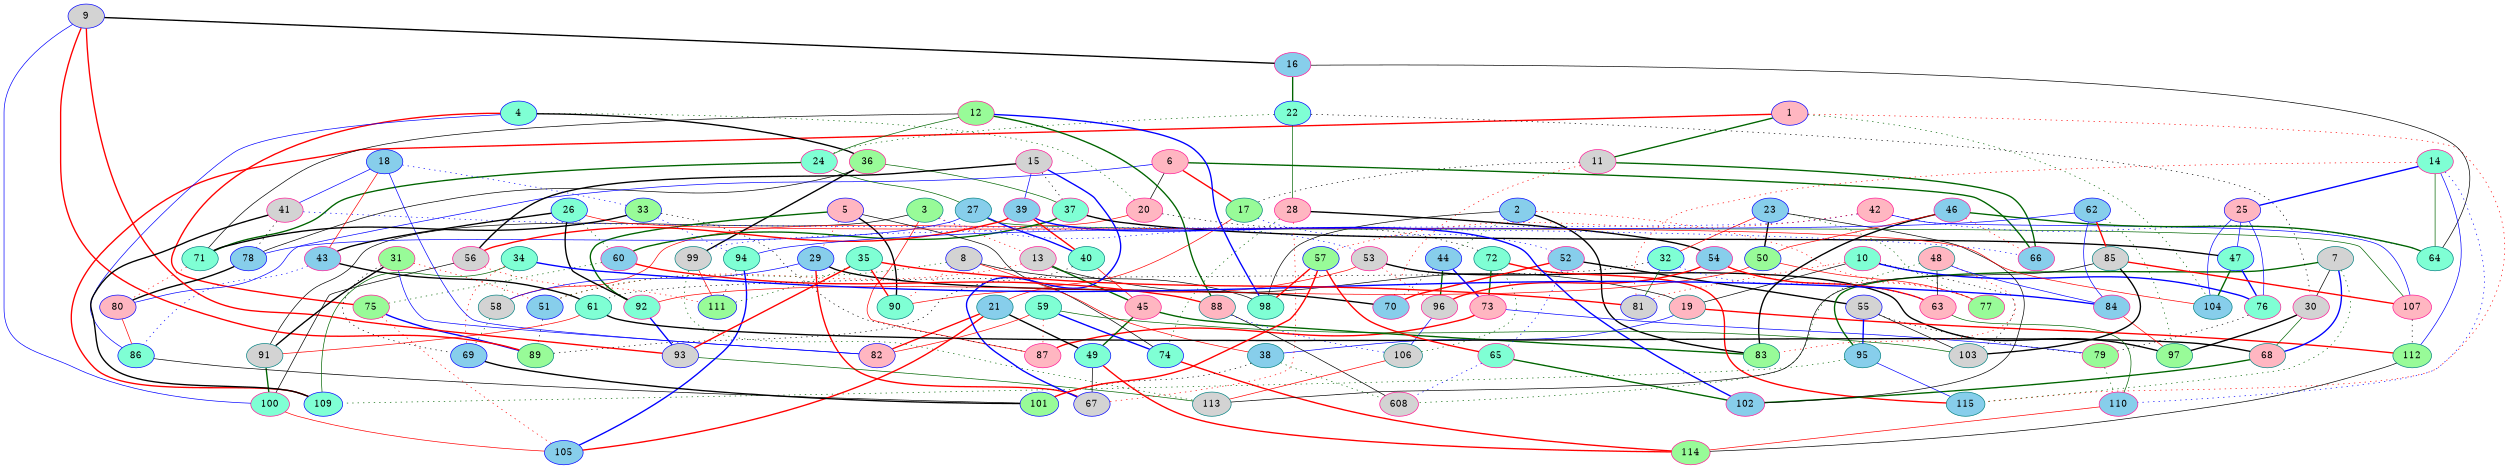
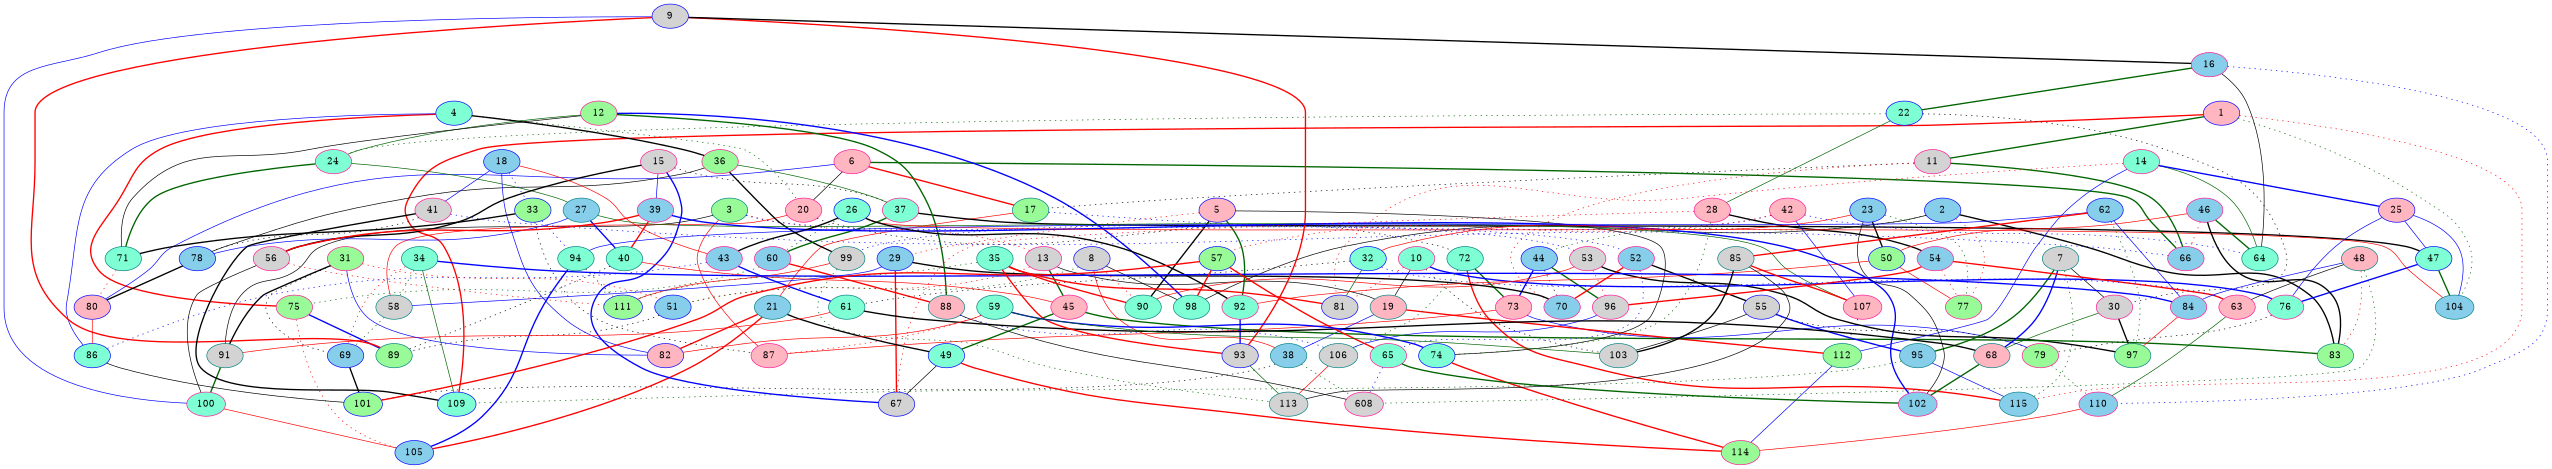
(521, 284) -> (807, 293)
(2476, 319) -> (2548, 293)
(1181, 328) -> (1018, 338)
(2056, 427) -> (1791, 404)
